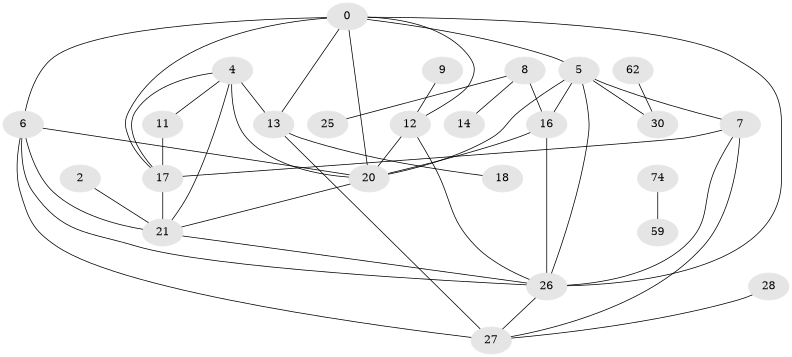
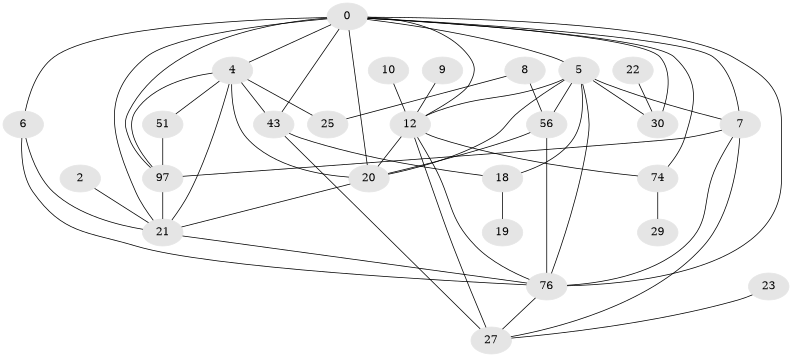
none -> (544, 32)
none -> (633, 39)
none -> (290, 43)
none -> (657, 49)
none -> (148, 56)
none -> (388, 70)
(633, 70) -> (633, 70)
none -> (280, 97)
none -> (495, 98)
(163, 124) -> (163, 124)
(274, 124) -> (274, 124)
(464, 124) -> none
(547, 124) -> (547, 124)
none -> (571, 141)
(196, 152) -> none
none -> (530, 161)
(163, 178) -> (163, 178)
none -> (502, 232)
(658, 232) -> (658, 232)
(547, 286) -> (547, 286)
(769, 286) -> (769, 286)
(201, 294) -> (448, 233)
